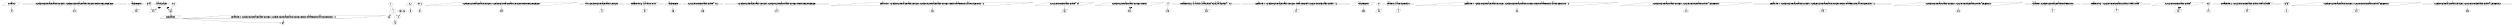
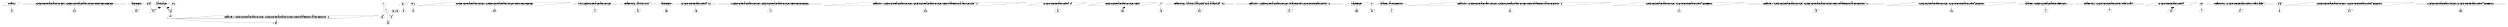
(170, 17) -> (170, 17)
